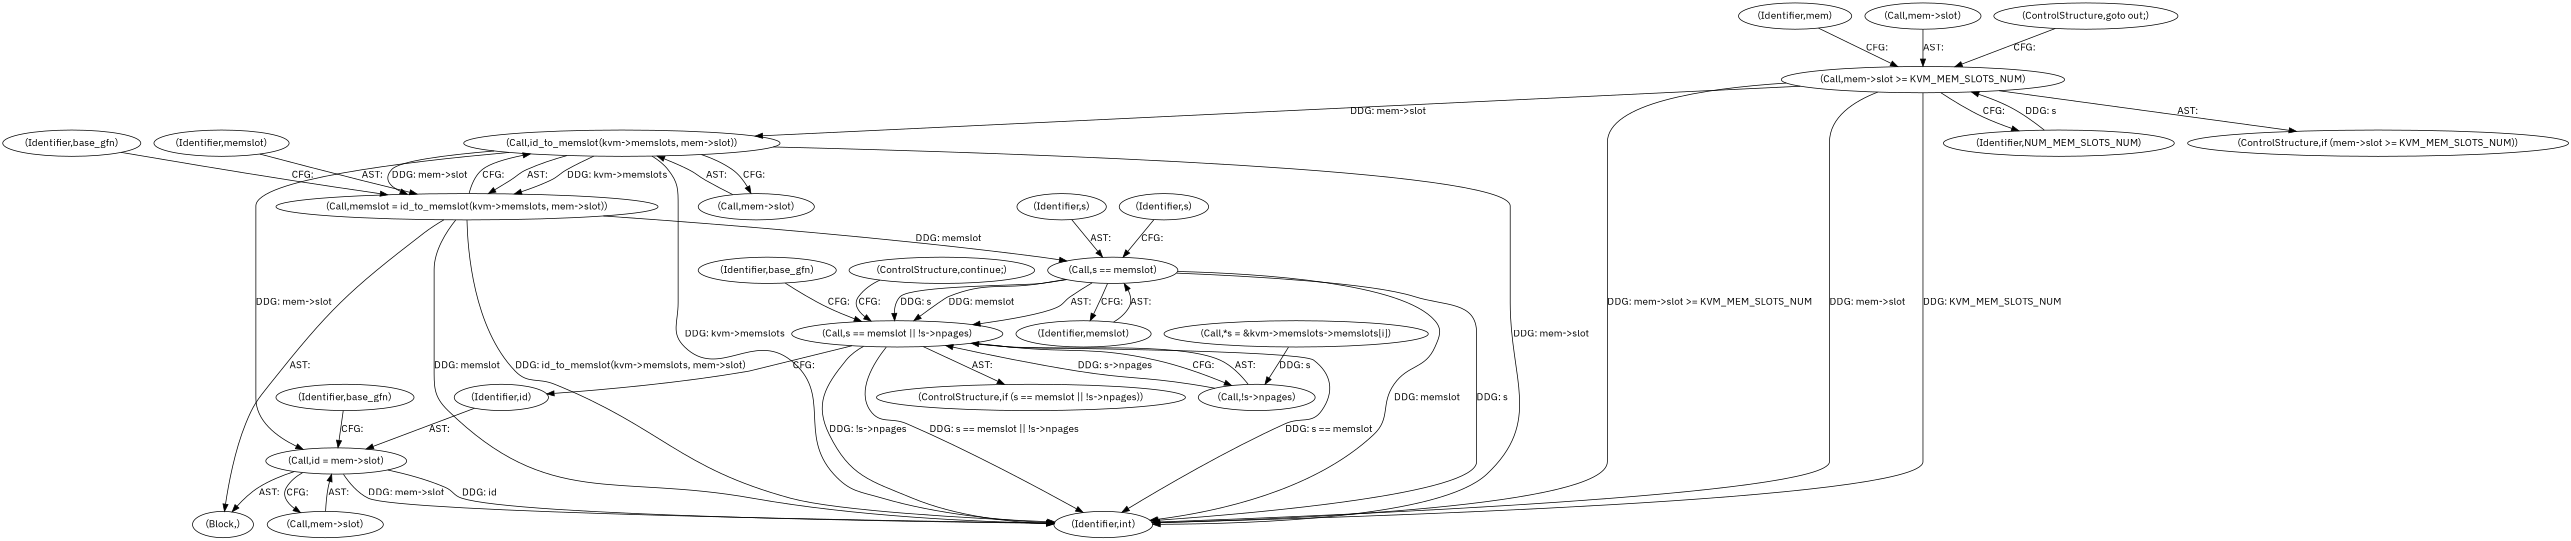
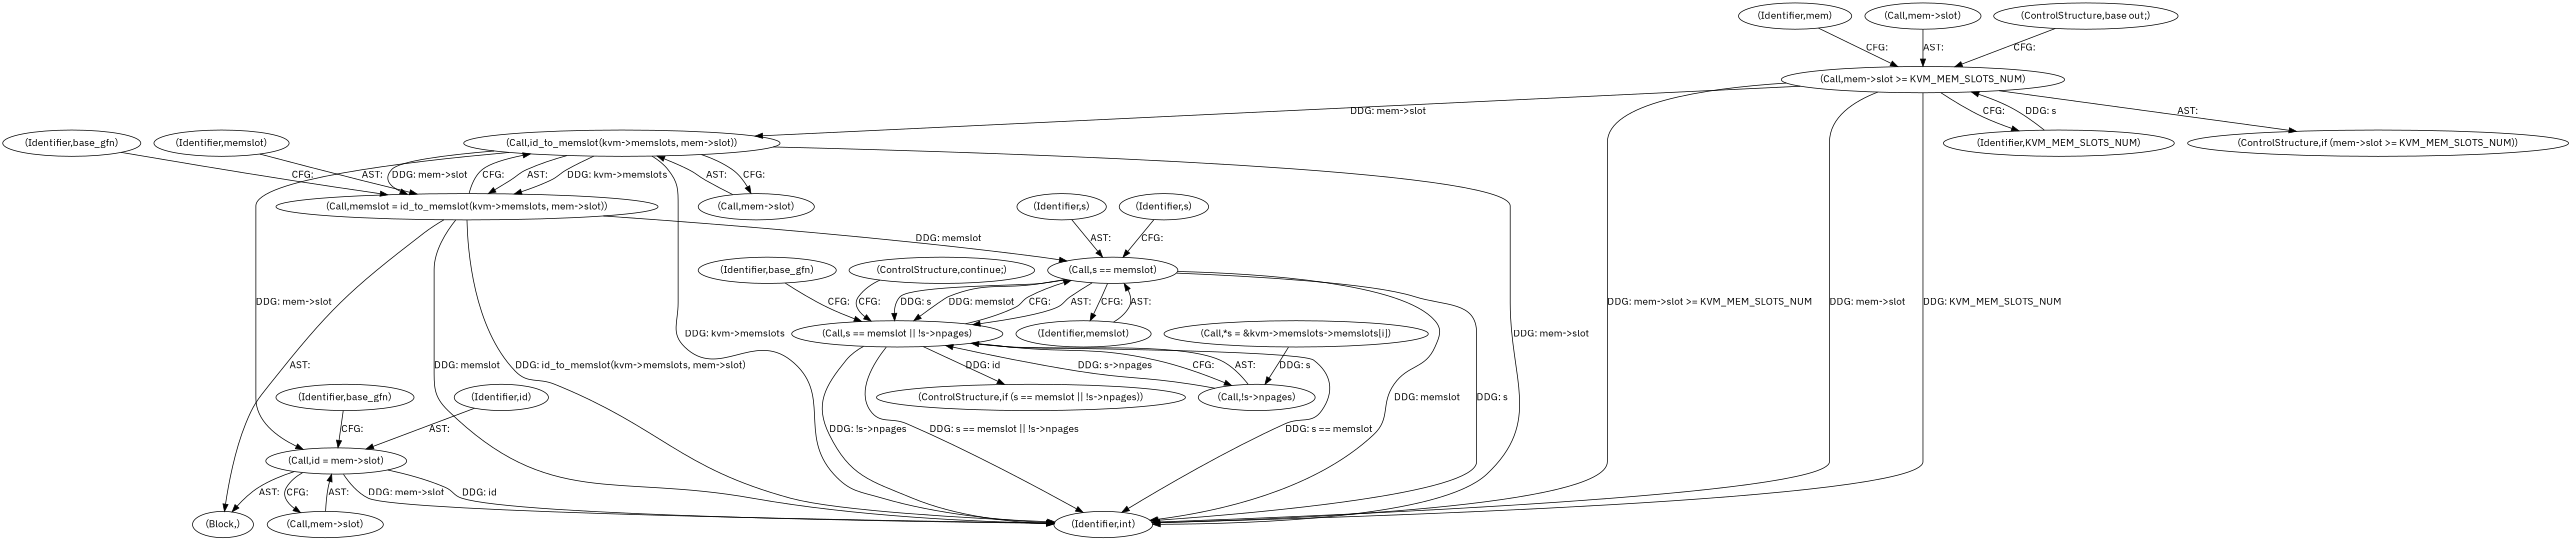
(2086, 16) -> (2086, 16)
(2059, 143) -> (2059, 143)
(983, 366) -> (983, 366)
(705, 378) -> (1016, 307)
